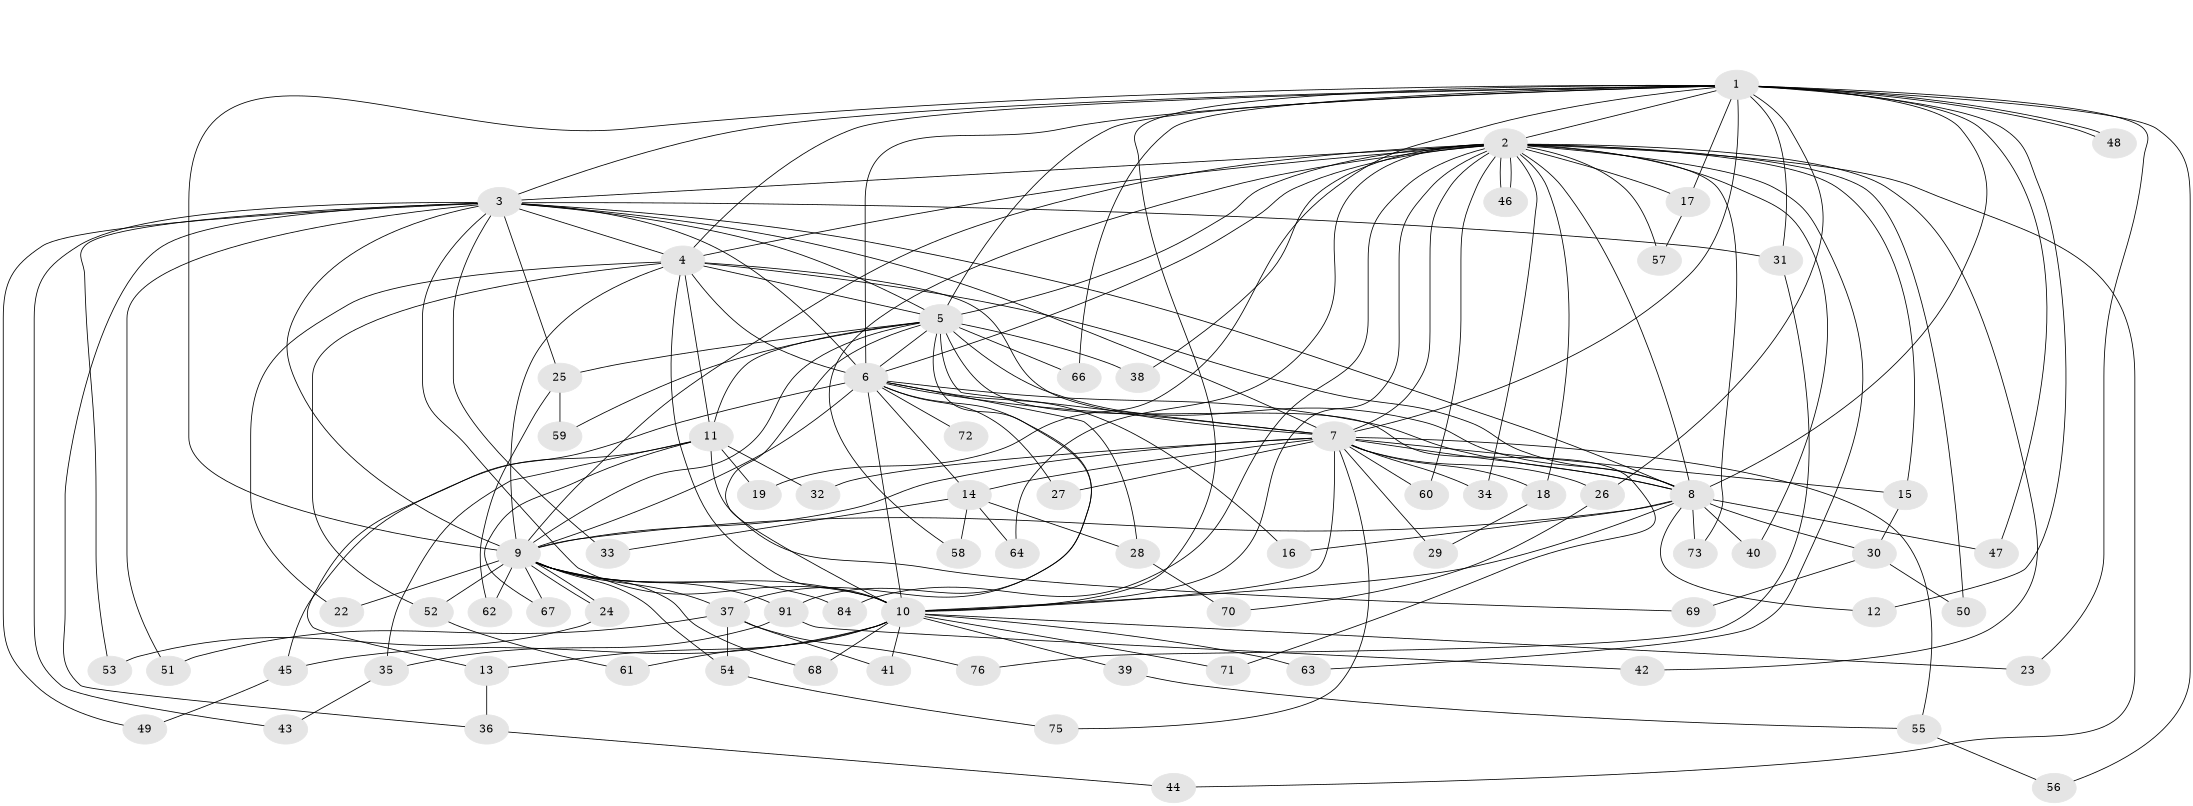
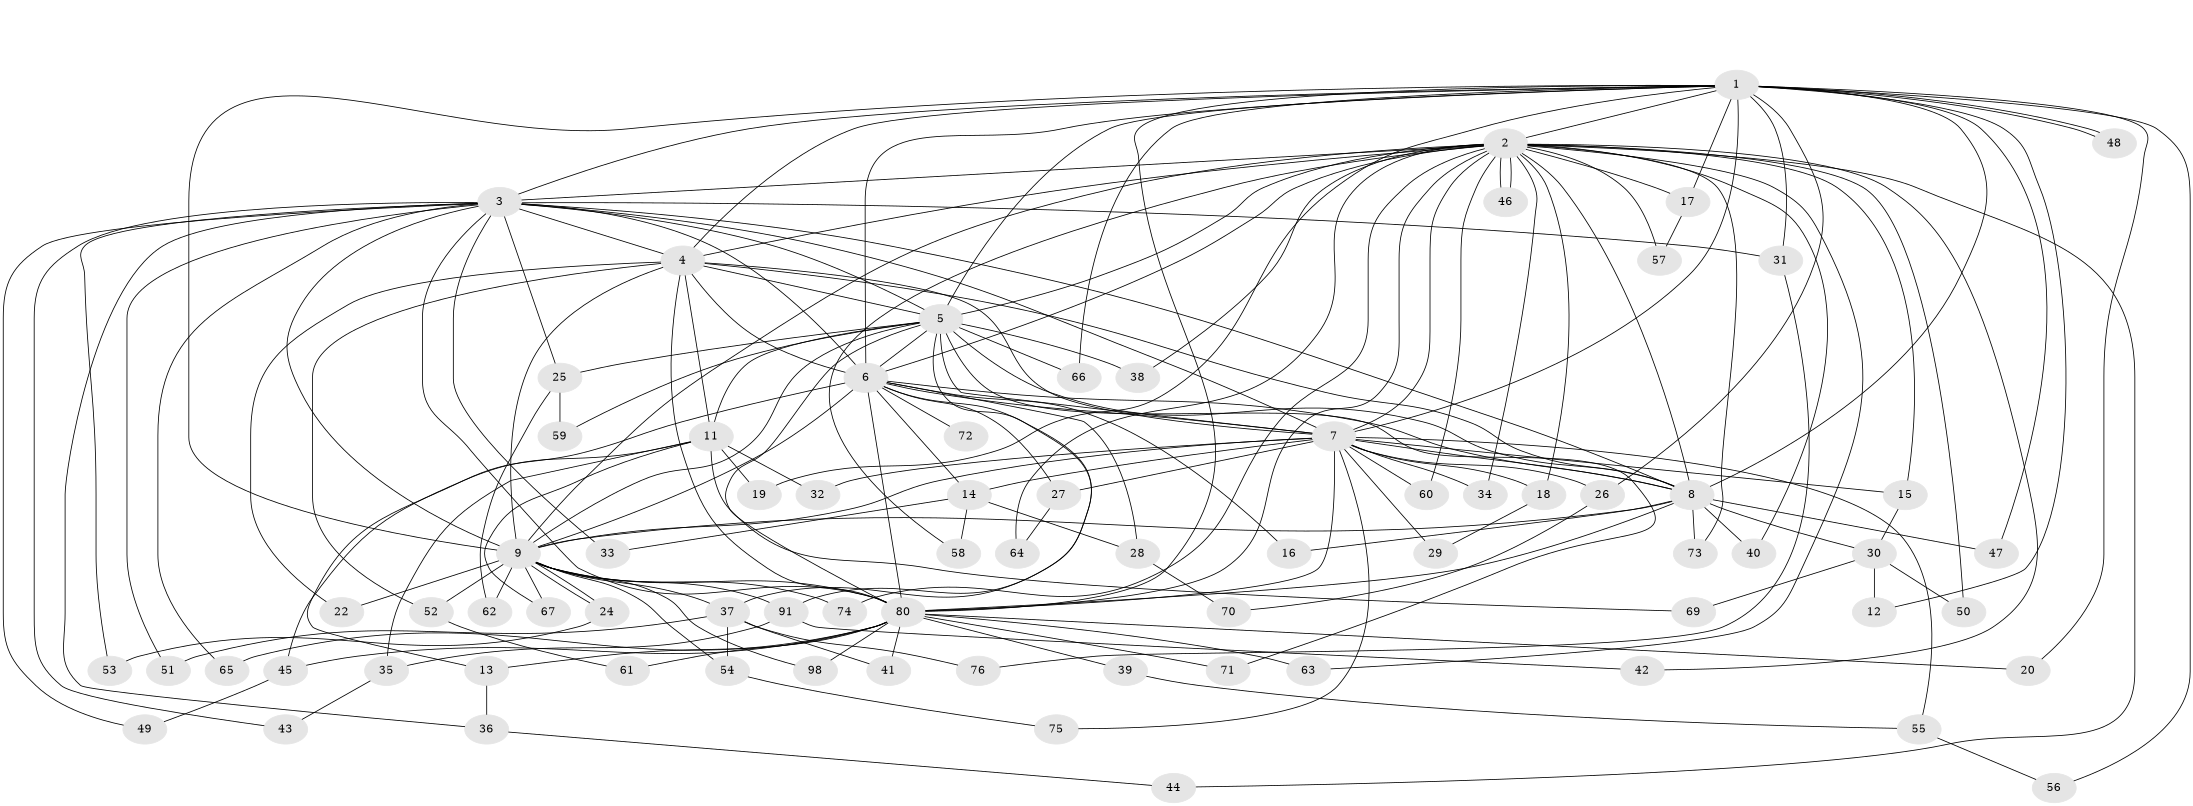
(993, 524) -> (1036, 527)
(1723, 594) -> (1874, 583)
(845, 612) -> (845, 612)
(903, 612) -> (903, 612)
none -> (227, 671)
(816, 671) -> (816, 671)
(2028, 671) -> (2028, 671)
